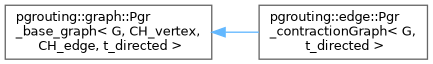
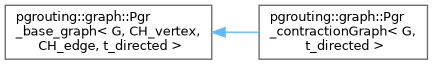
(343, 32) -> (343, 32)
